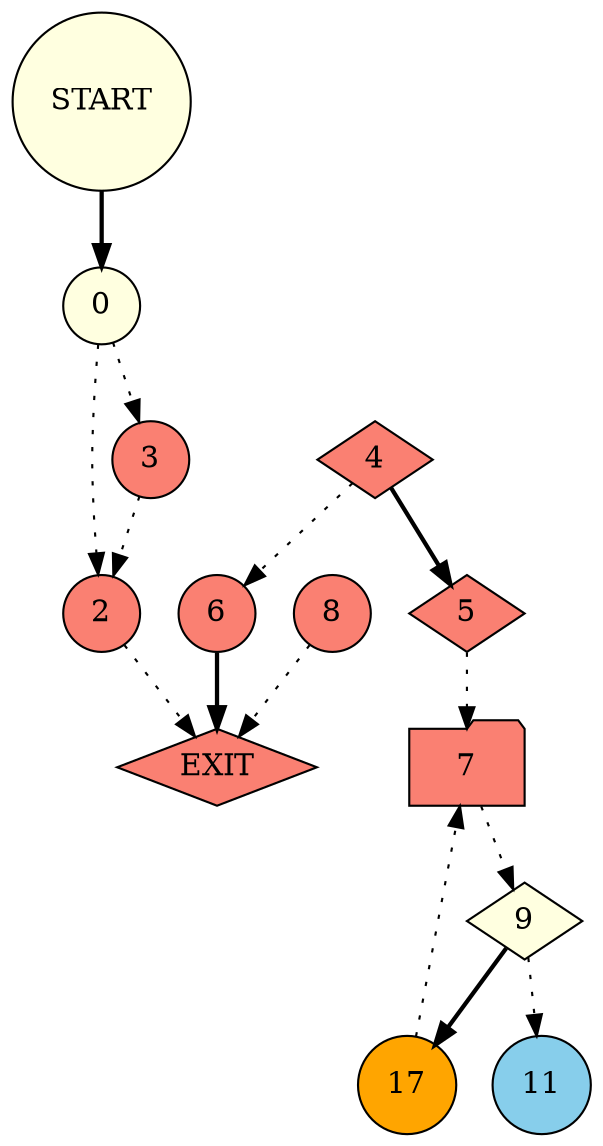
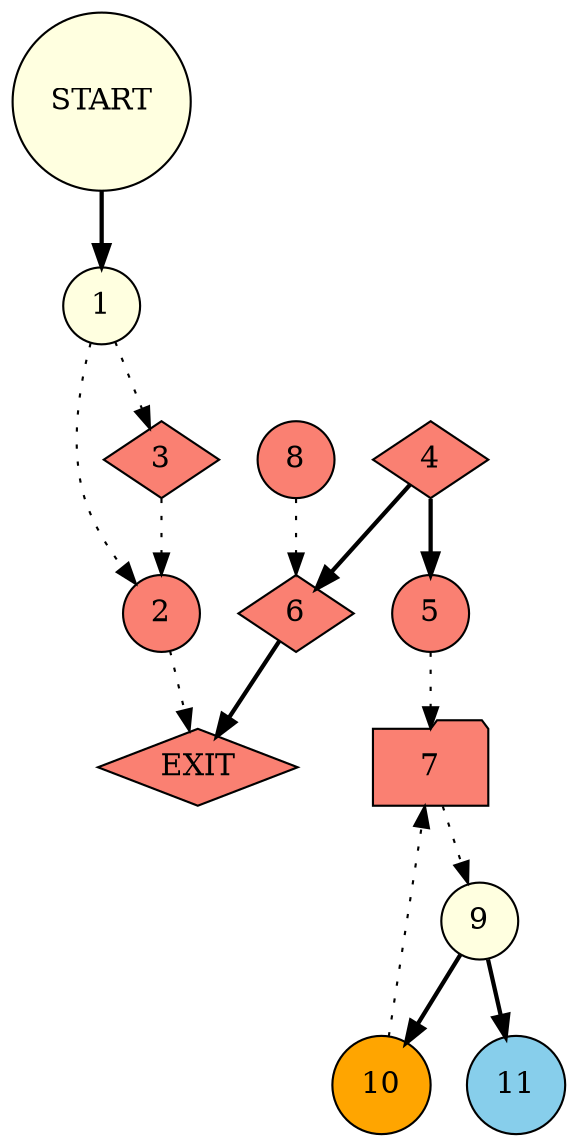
(102, 306) -> (102, 306)
(151, 460) -> (161, 460)
(306, 527) -> (371, 528)
(217, 613) -> (296, 613)
(467, 613) -> (431, 613)
(281, 682) -> (296, 526)
(525, 921) -> (480, 921)
(531, 986) -> (494, 988)
(407, 1085) -> (382, 1085)
